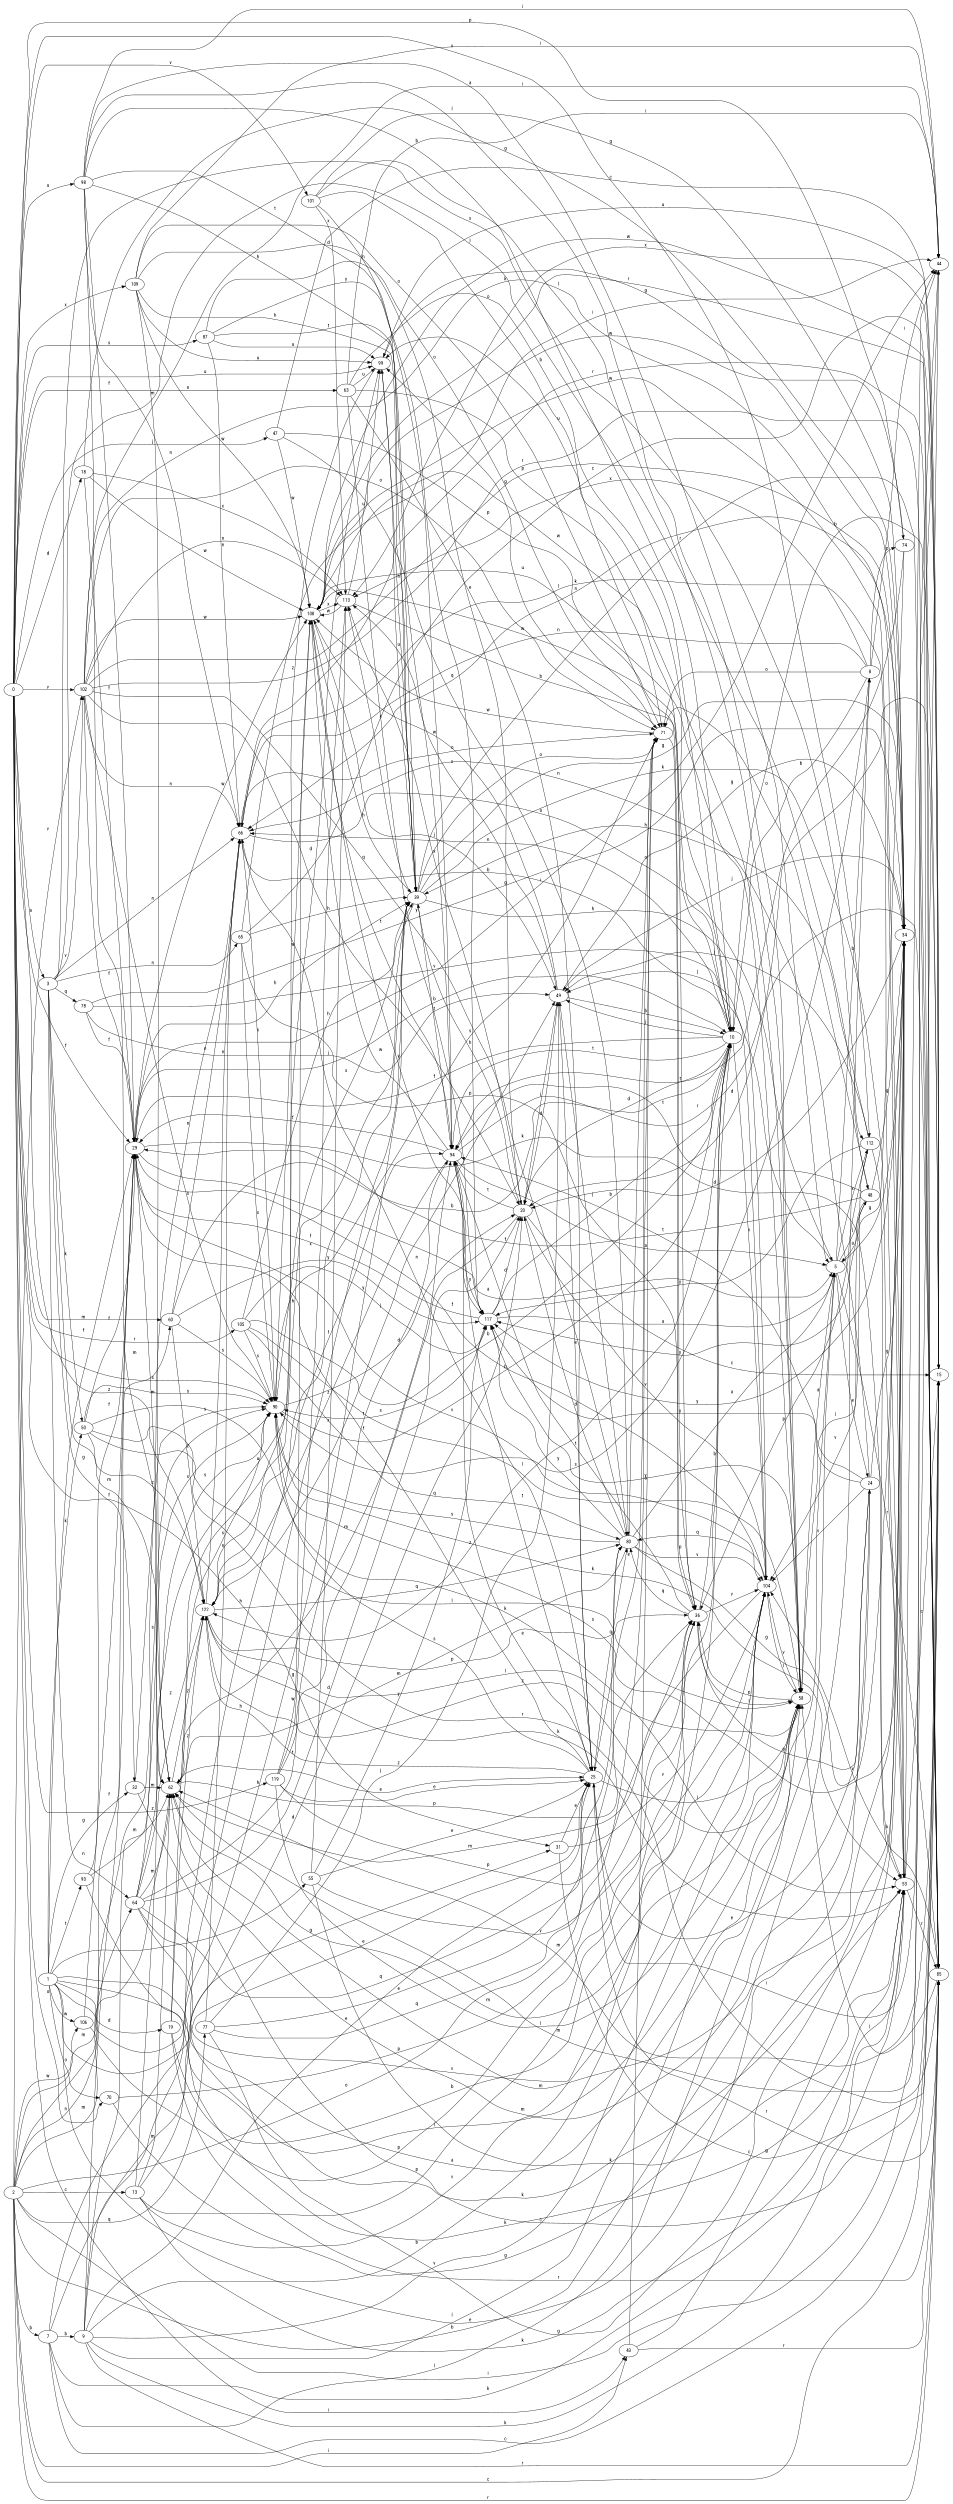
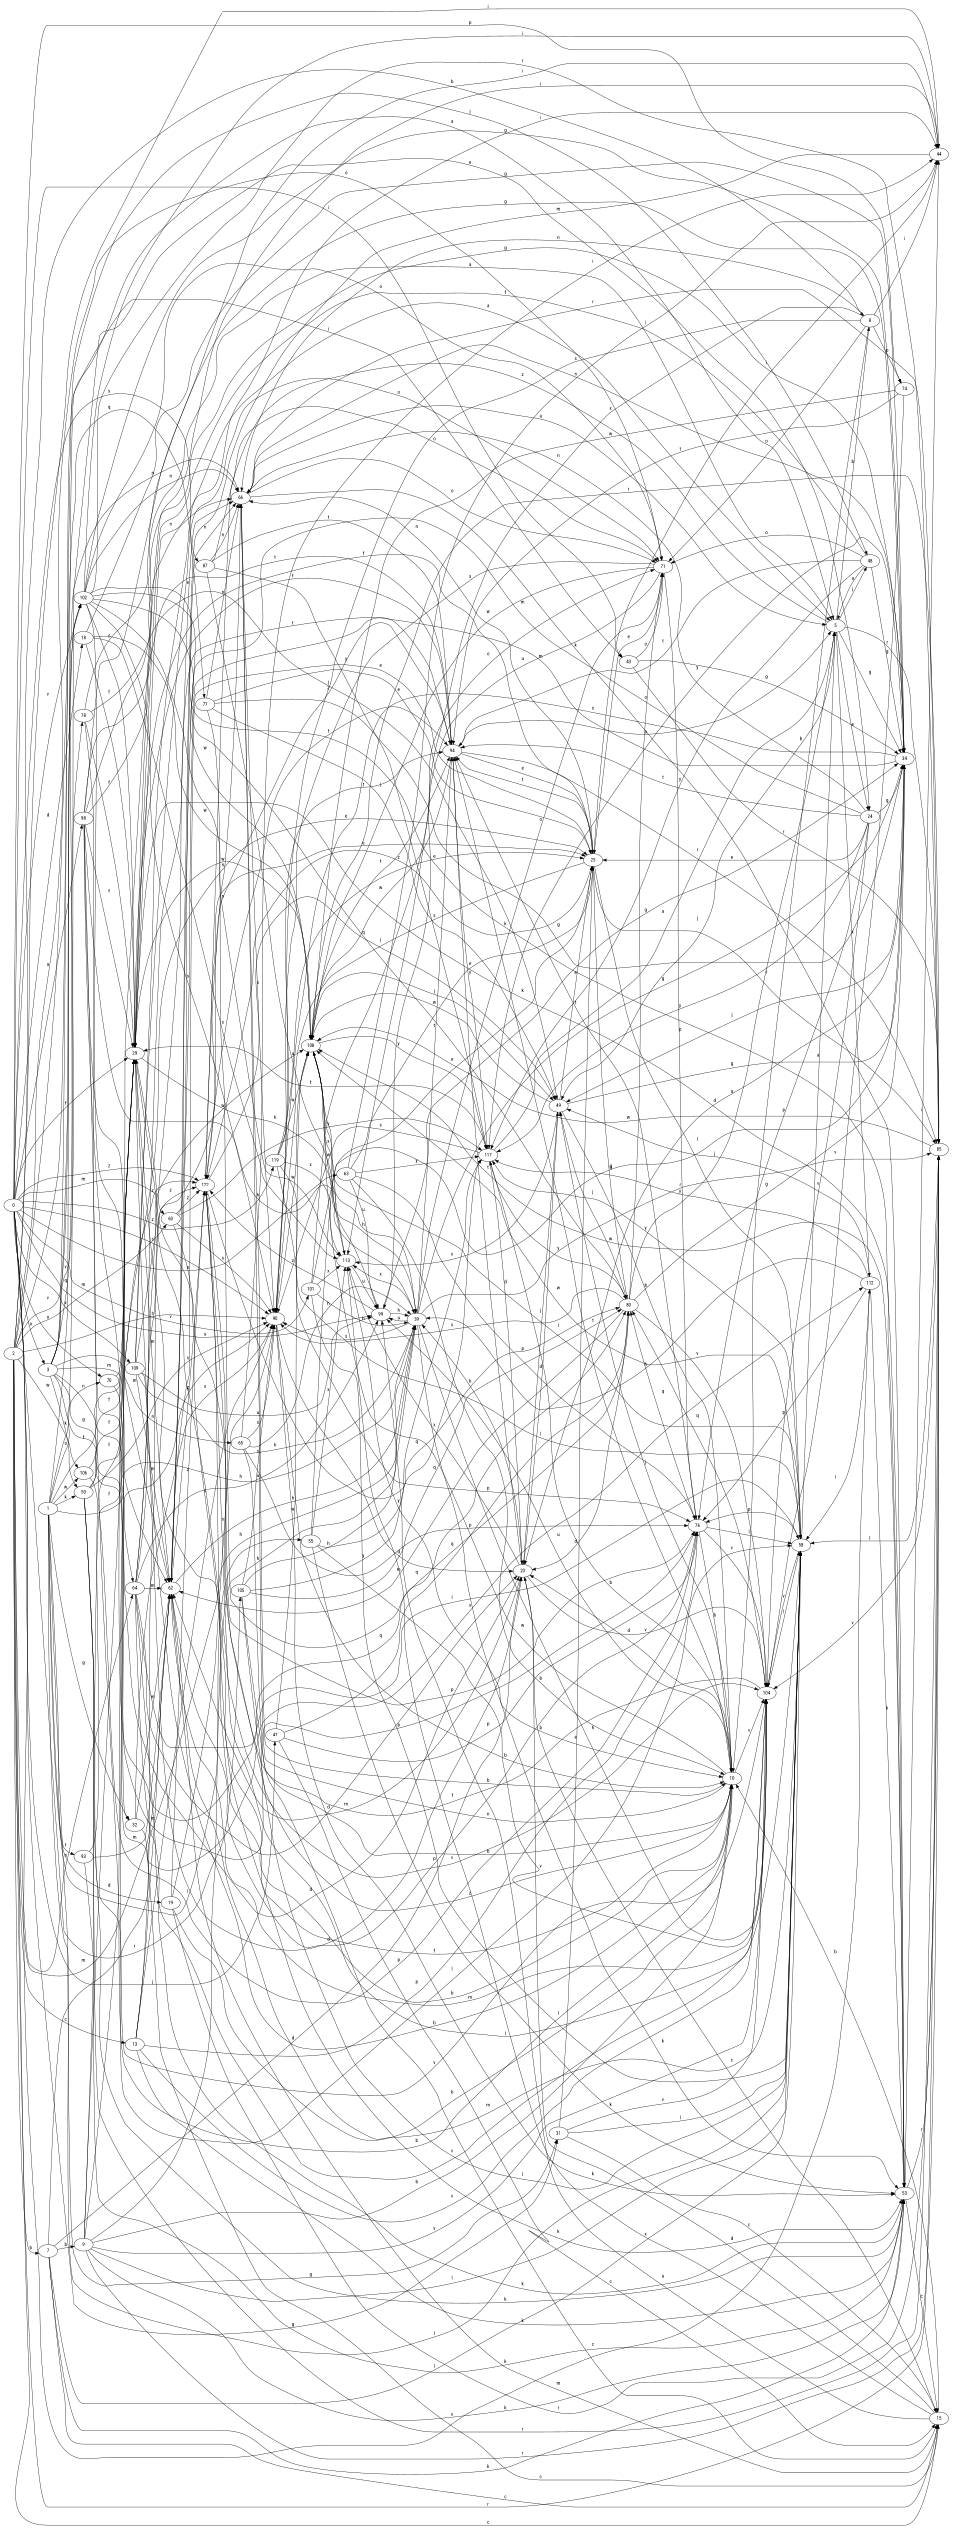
(698, 1616) -> (698, 1526)
none -> (781, 2077)
